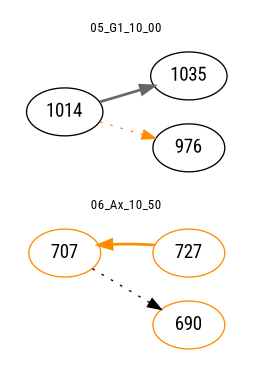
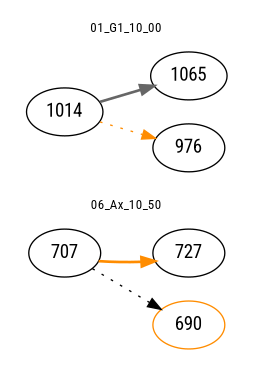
(127, 29) -> (127, 29)
(189, 76) -> (189, 76)
(134, 244) -> (120, 262)
(65, 253) -> (65, 253)
(189, 253) -> (189, 253)
